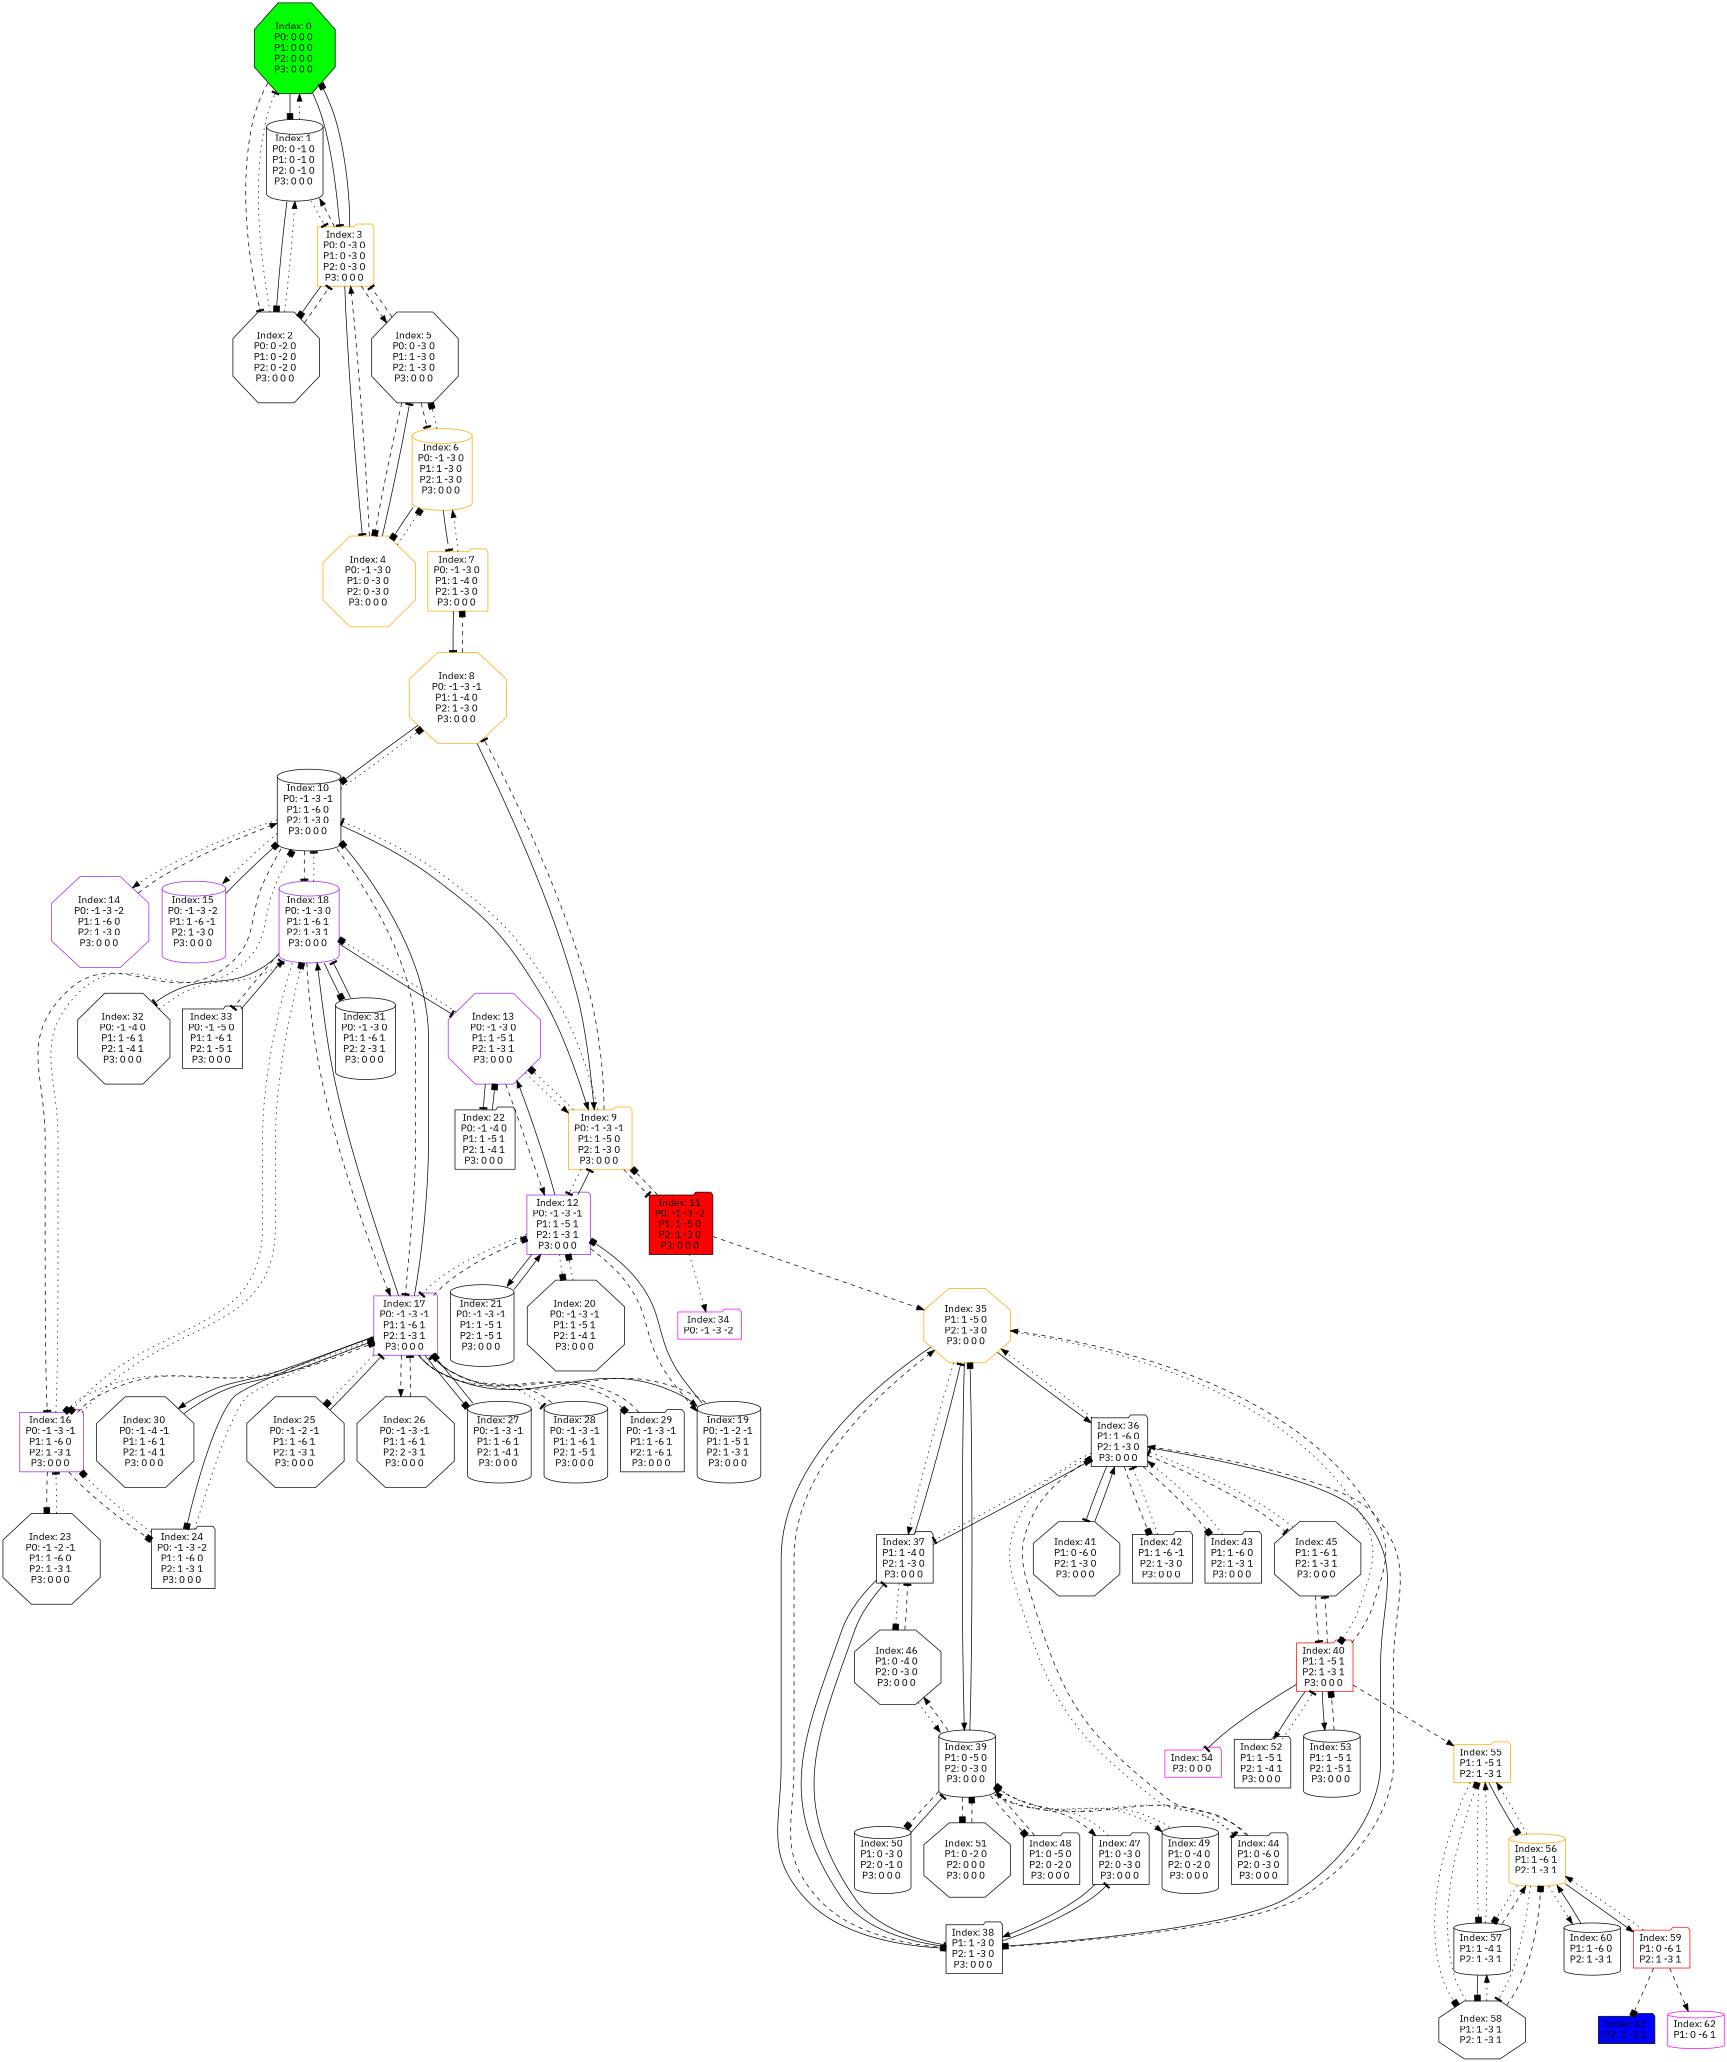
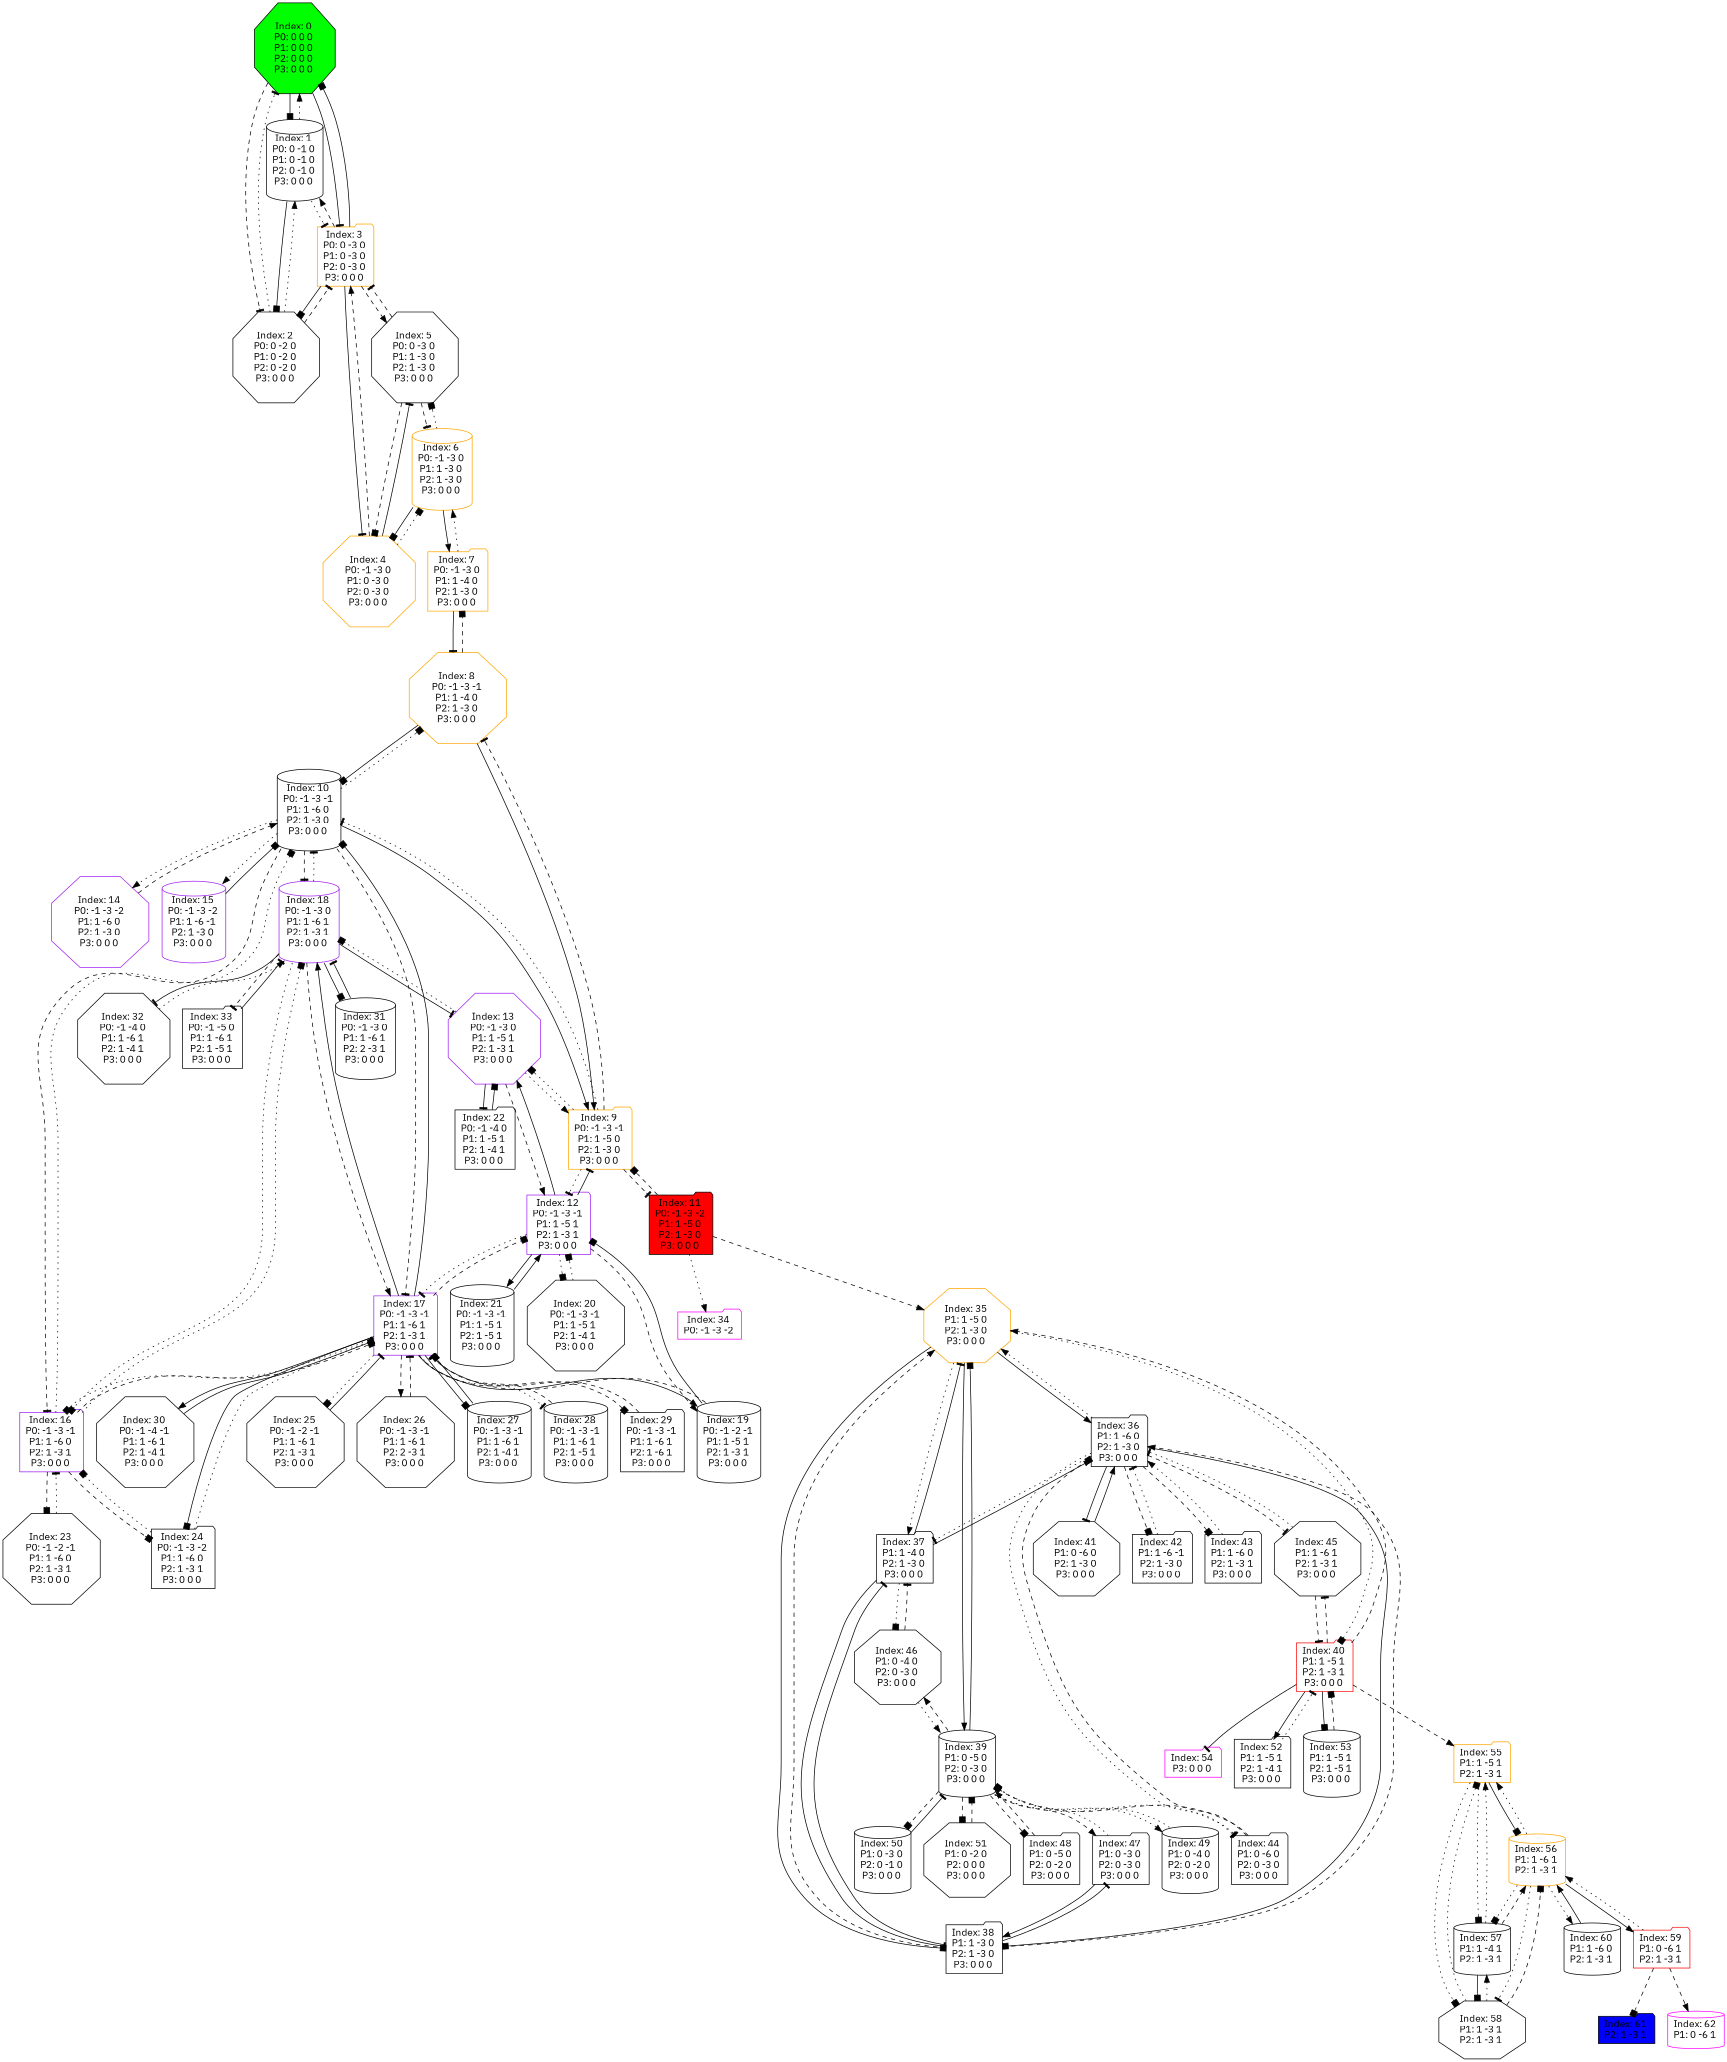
(445, 527) -> (445, 527)
(1323, 1707) -> (1323, 1707)
